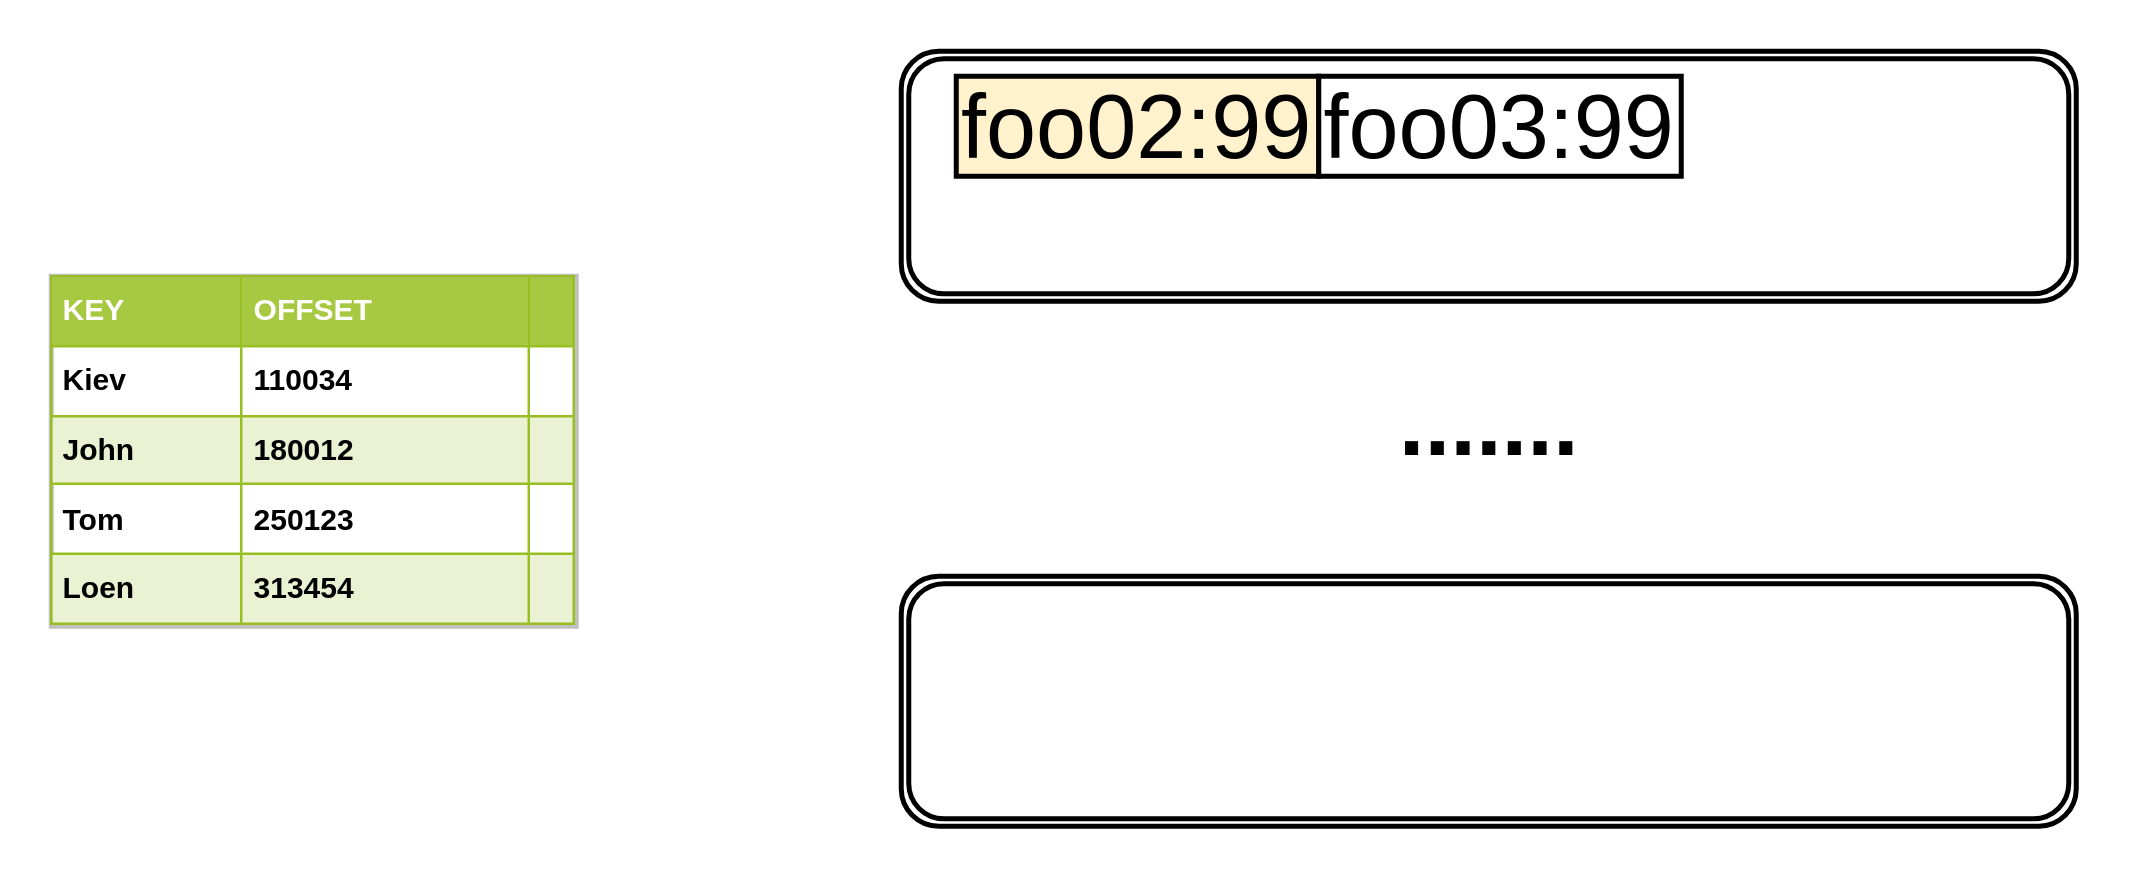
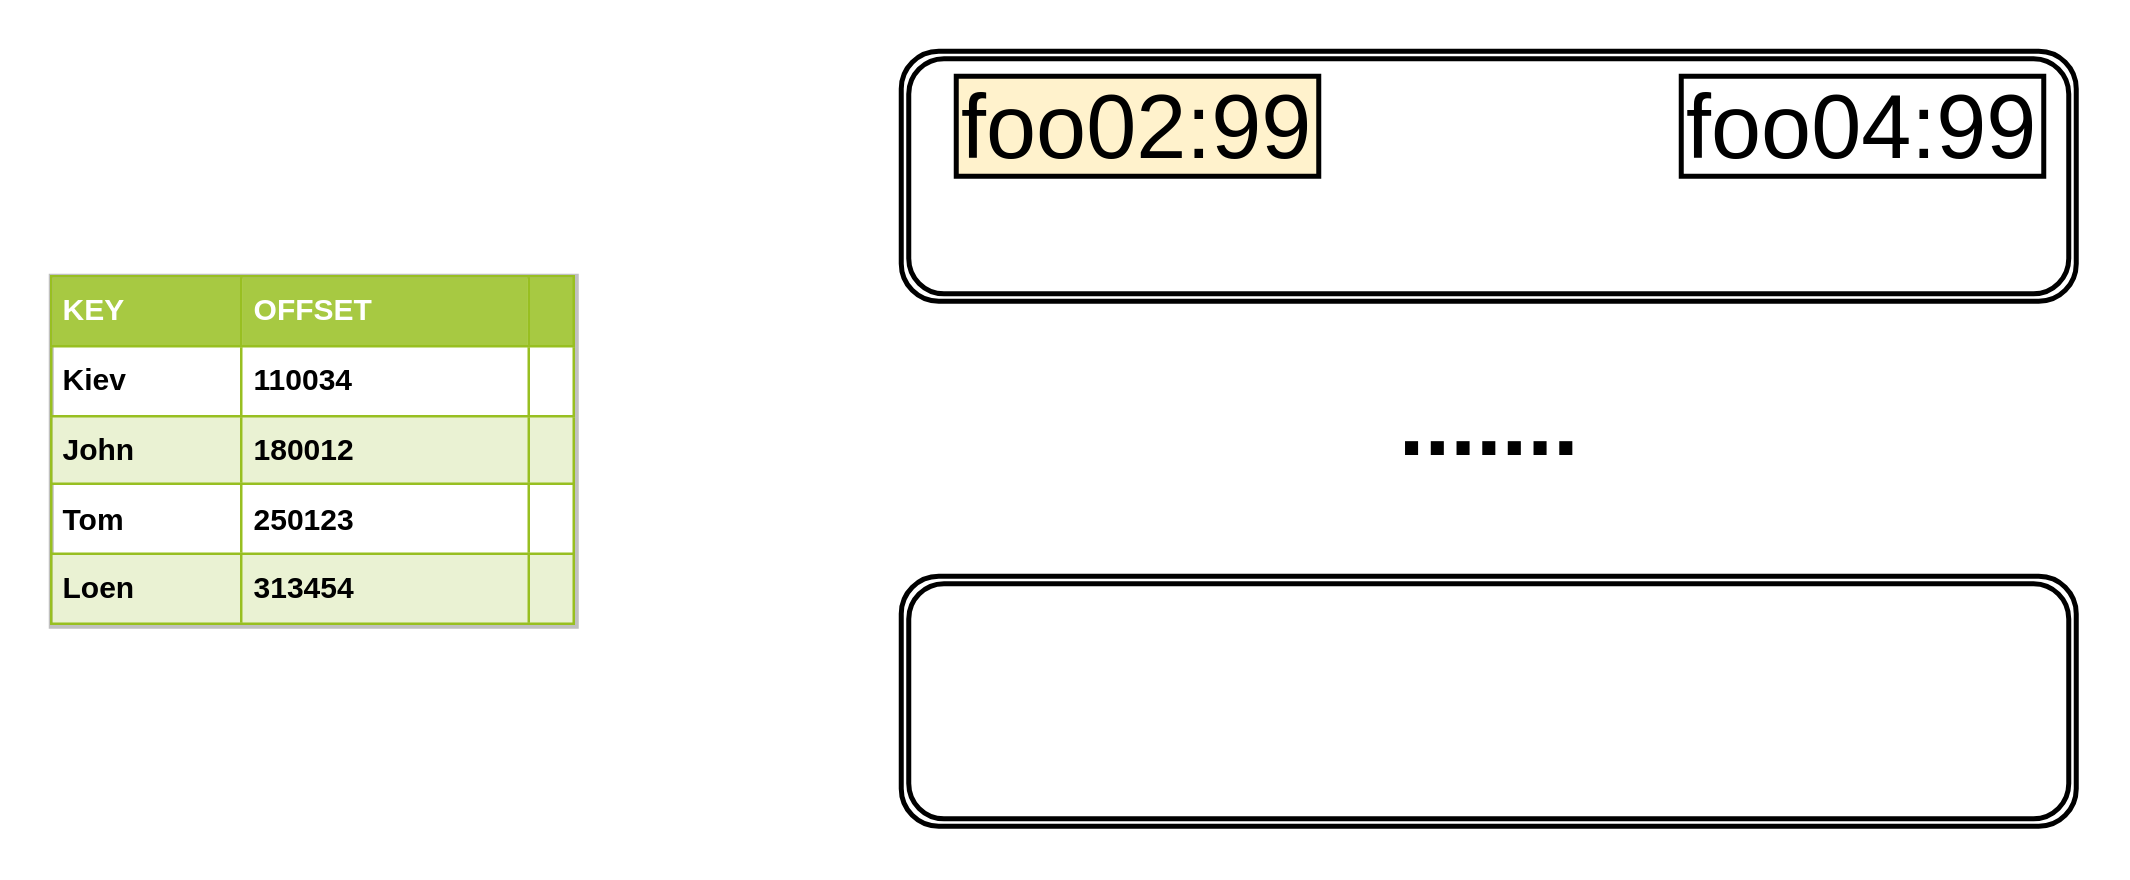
(1500, 126) -> none
none -> (1863, 126)
